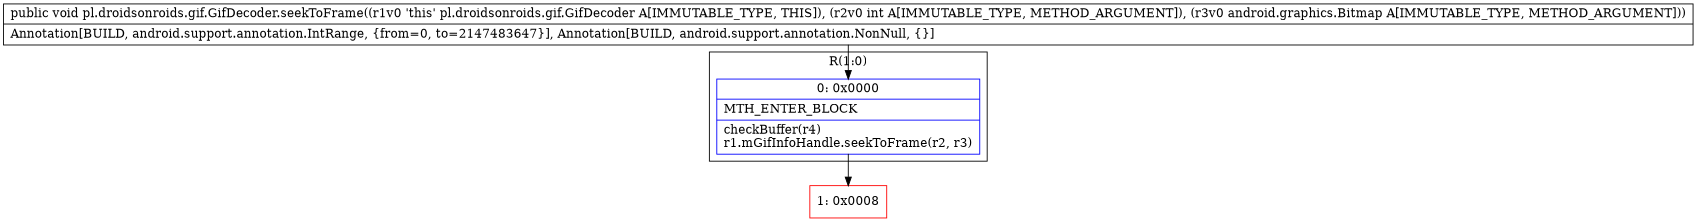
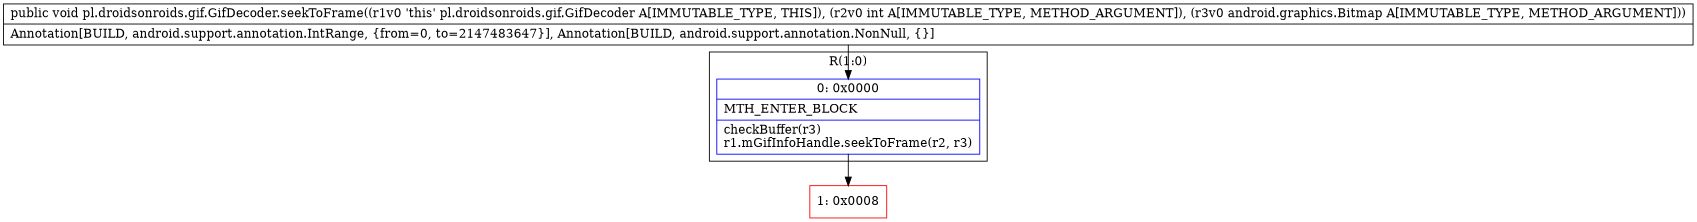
(773, 130) -> (773, 130)
